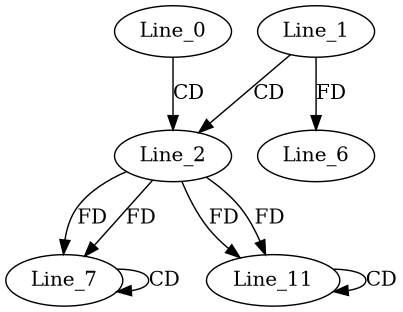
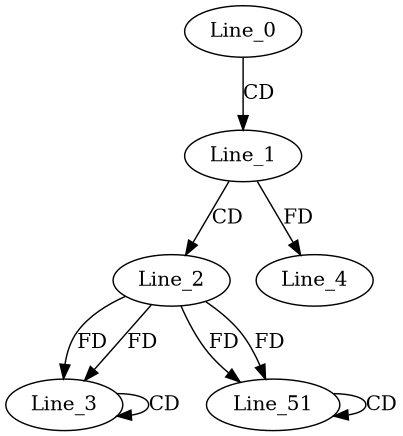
(173, 87) -> (243, 87)
(316, 156) -> (315, 280)
(64, 280) -> (64, 405)
(273, 280) -> (273, 405)
